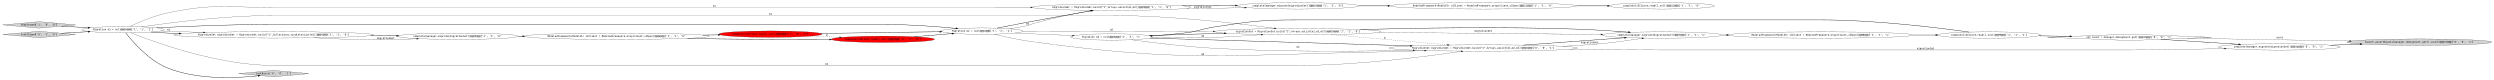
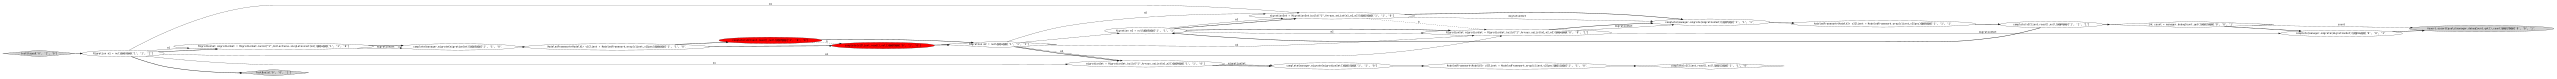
(1662, 6) -> (1710, 66)
(556, 24) -> none
(39, 25) -> none
(982, 31) -> (999, 44)
